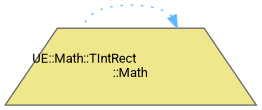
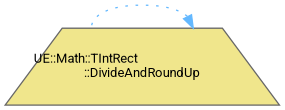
(131, 67) -> (142, 67)
